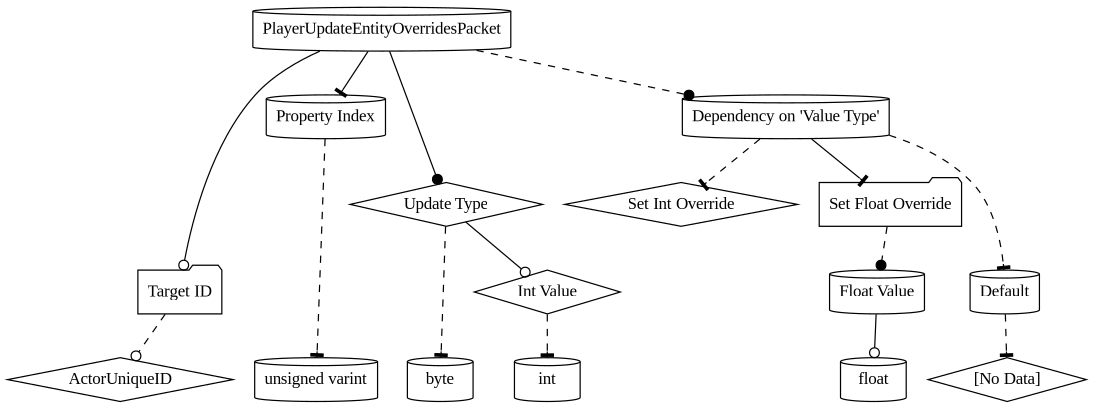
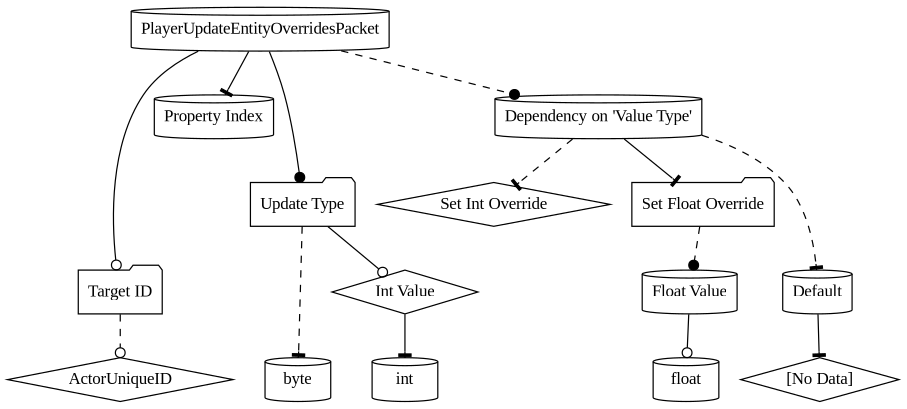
(446, 204) -> (303, 204)
(547, 333) -> (405, 333)
(1006, 333) -> (819, 333)
(316, 380) -> none
